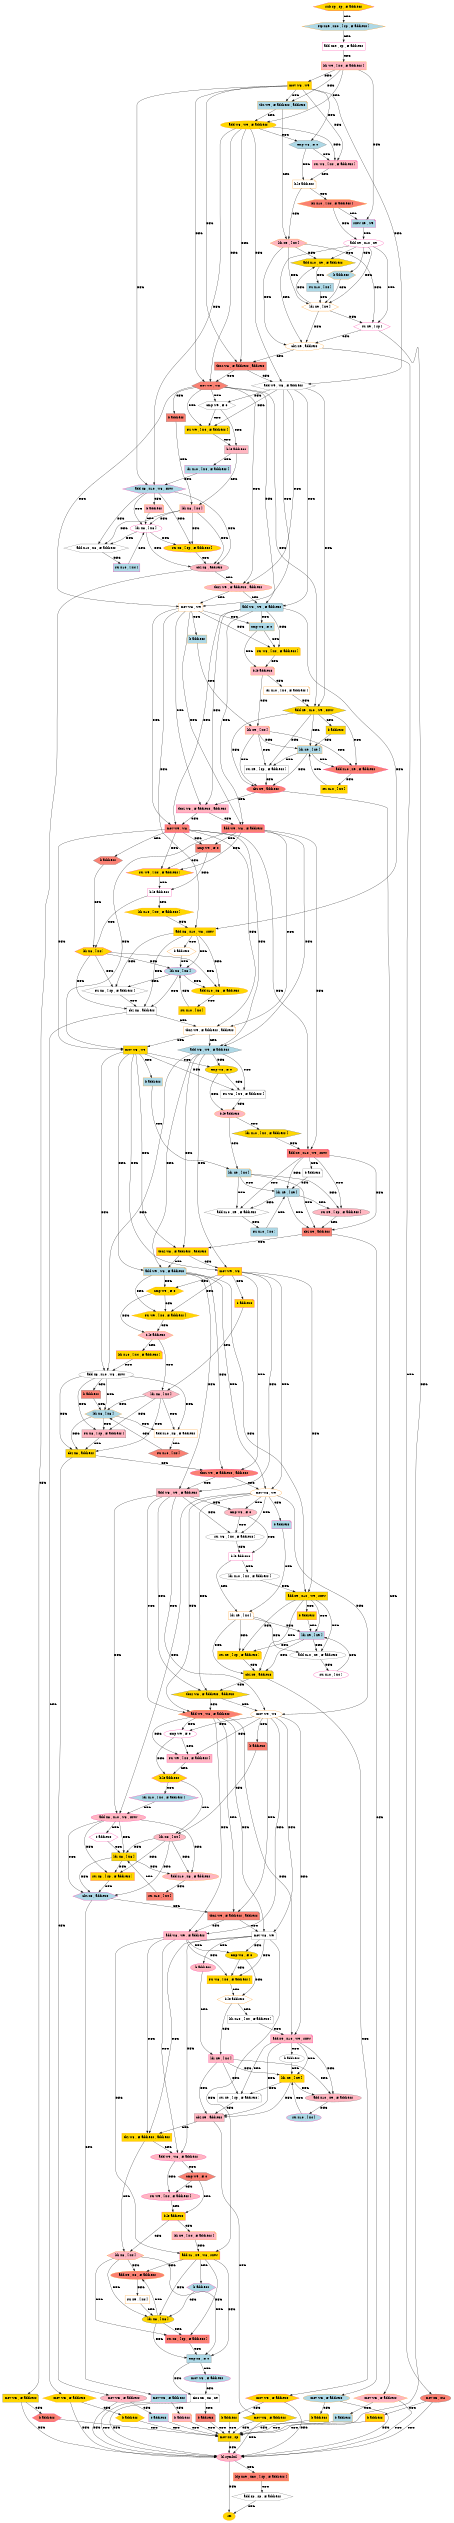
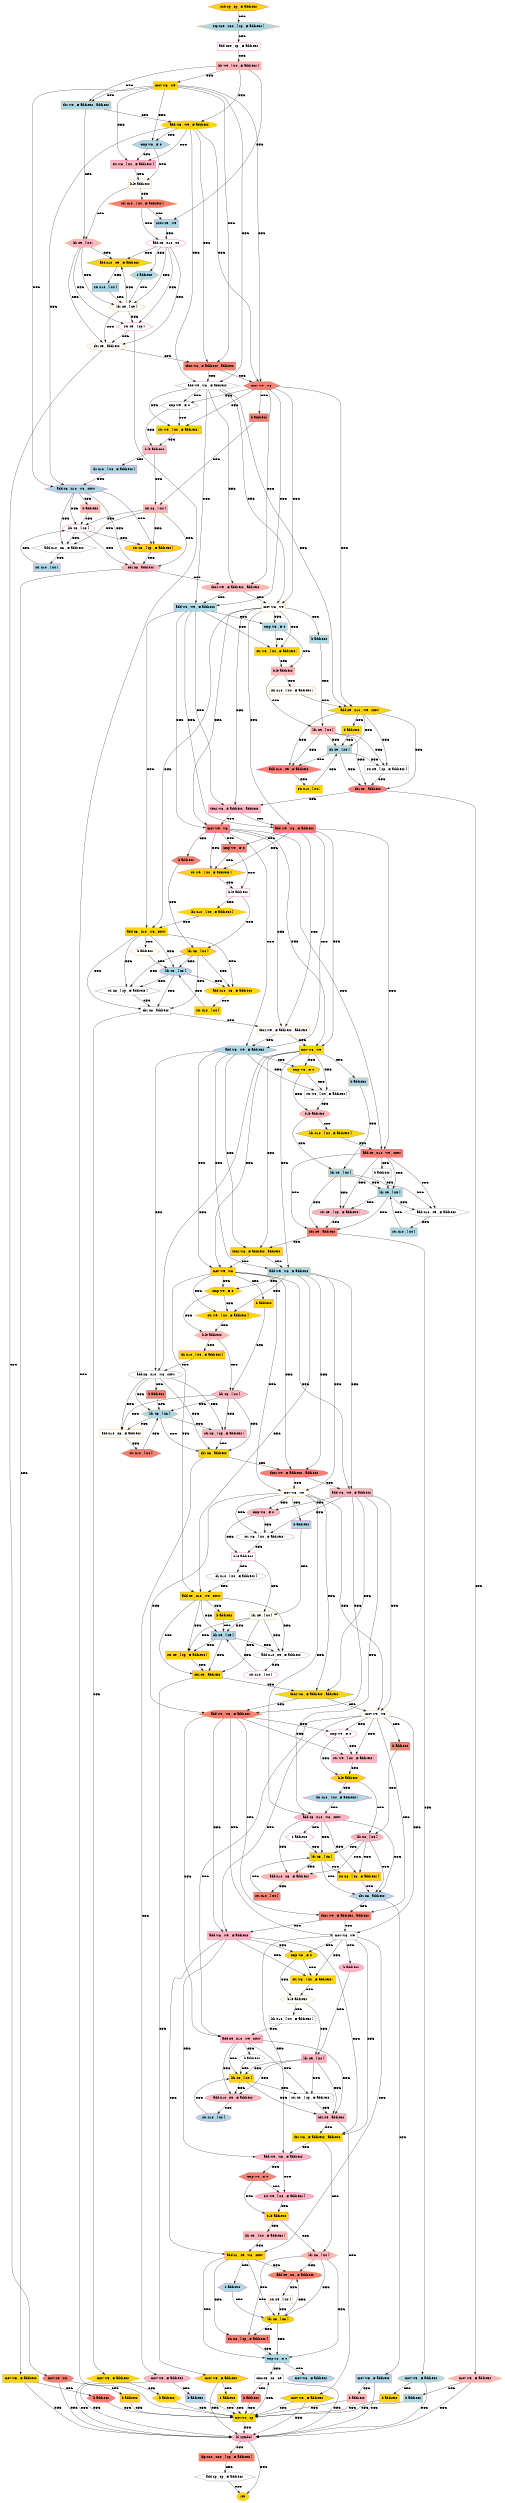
(206, 2387) -> (263, 2401)
